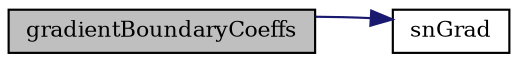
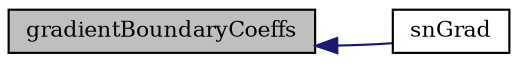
(343, 17) -> (365, 45)
